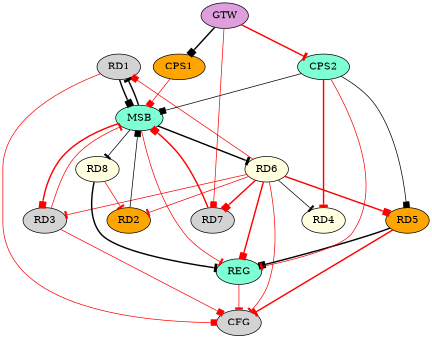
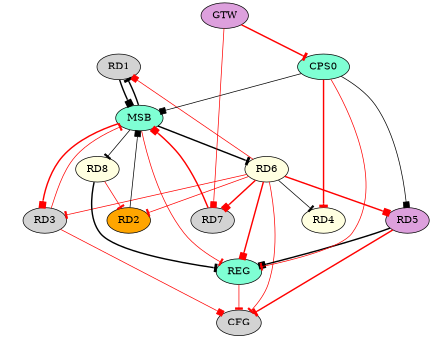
(179, 67) -> none
(324, 67) -> (324, 67)
(407, 220) -> (407, 220)
(9, 249) -> none
